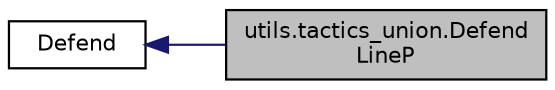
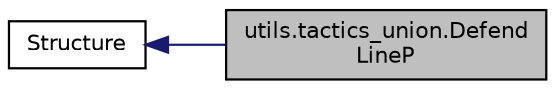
(77, 45) -> (77, 45)
